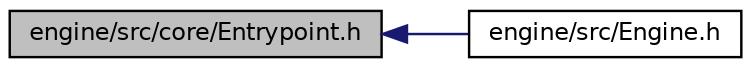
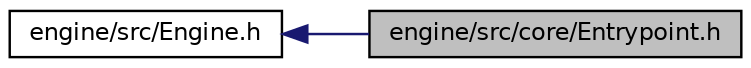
(438, 34) -> (338, 34)
